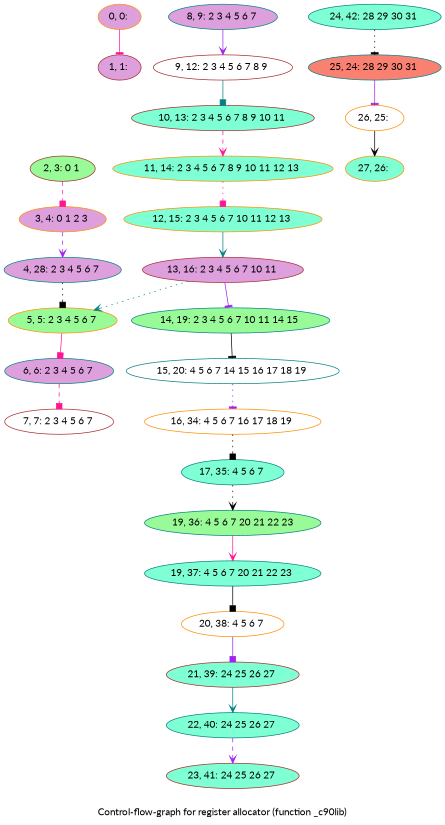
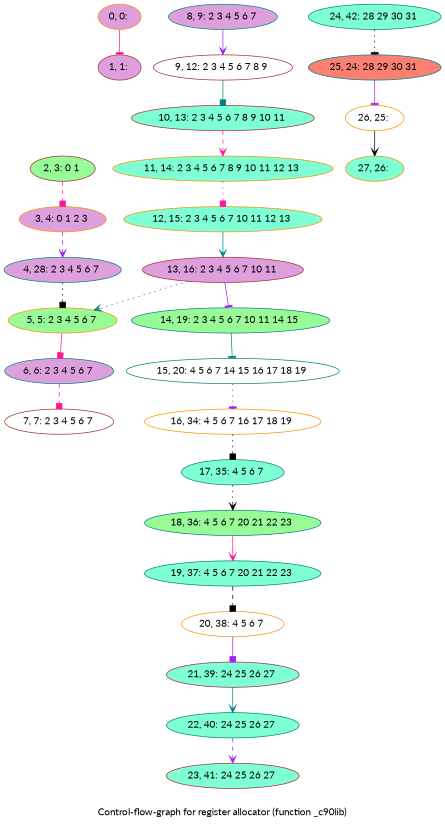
(232, 344) -> (232, 344)
(233, 523) -> (233, 523)
(233, 595) -> (233, 595)
